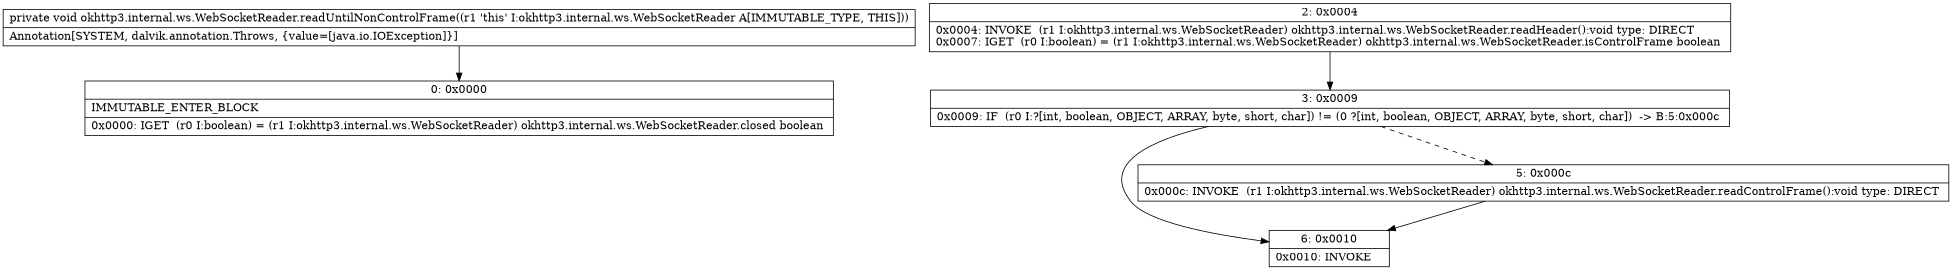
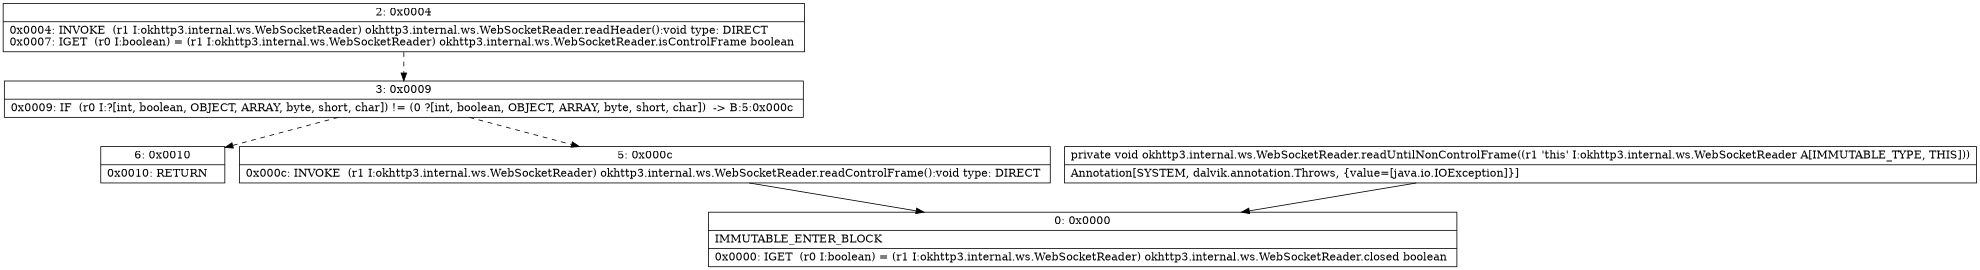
(1330, 67) -> (404, 63)
(1133, 204) -> (285, 131)
(1440, 215) -> (833, 197)
(1329, 257) -> (163, 173)
